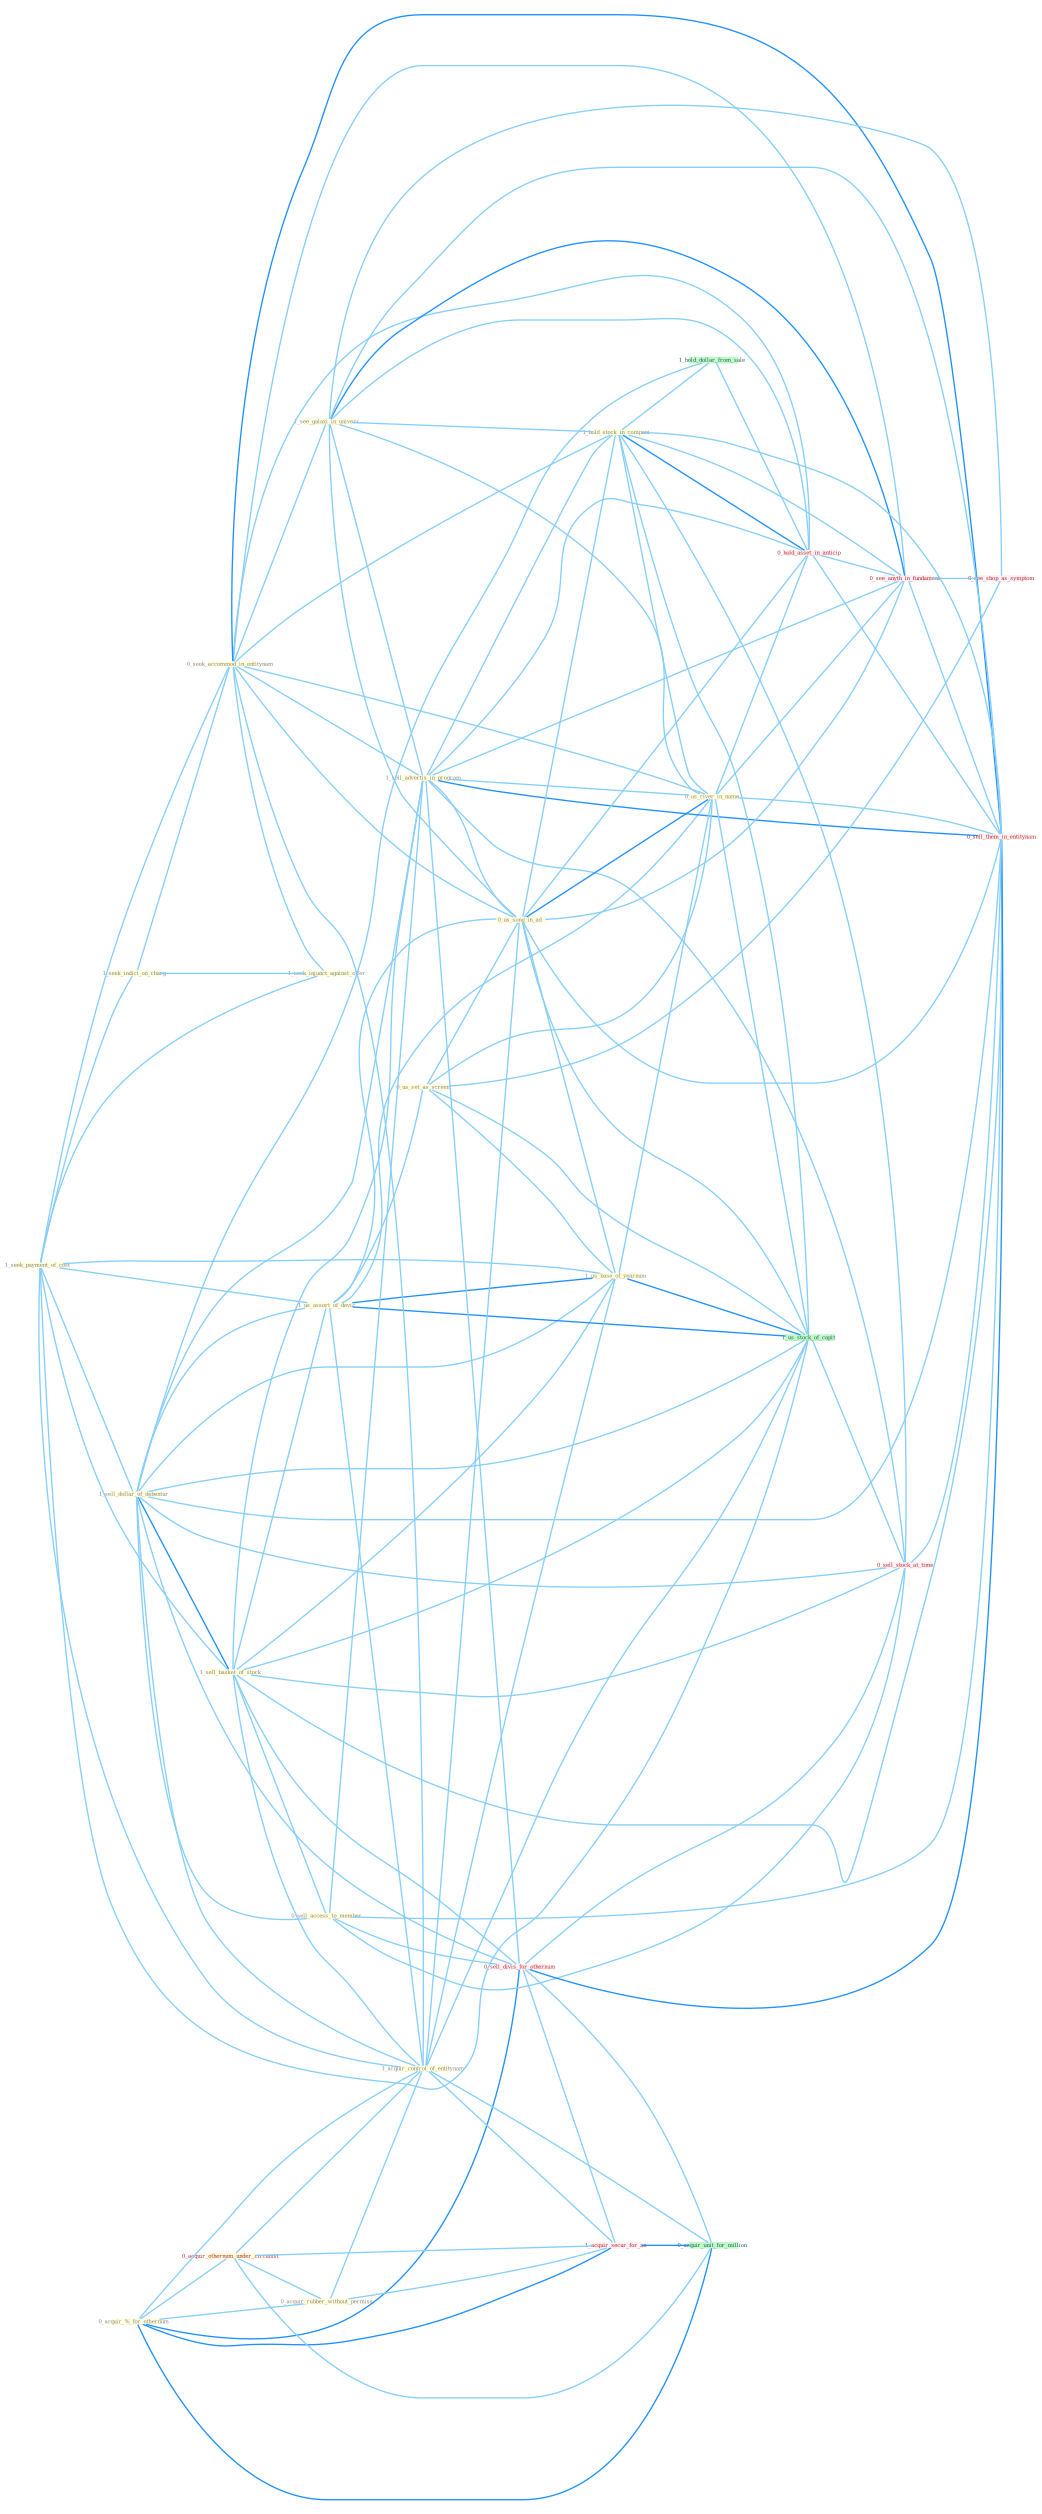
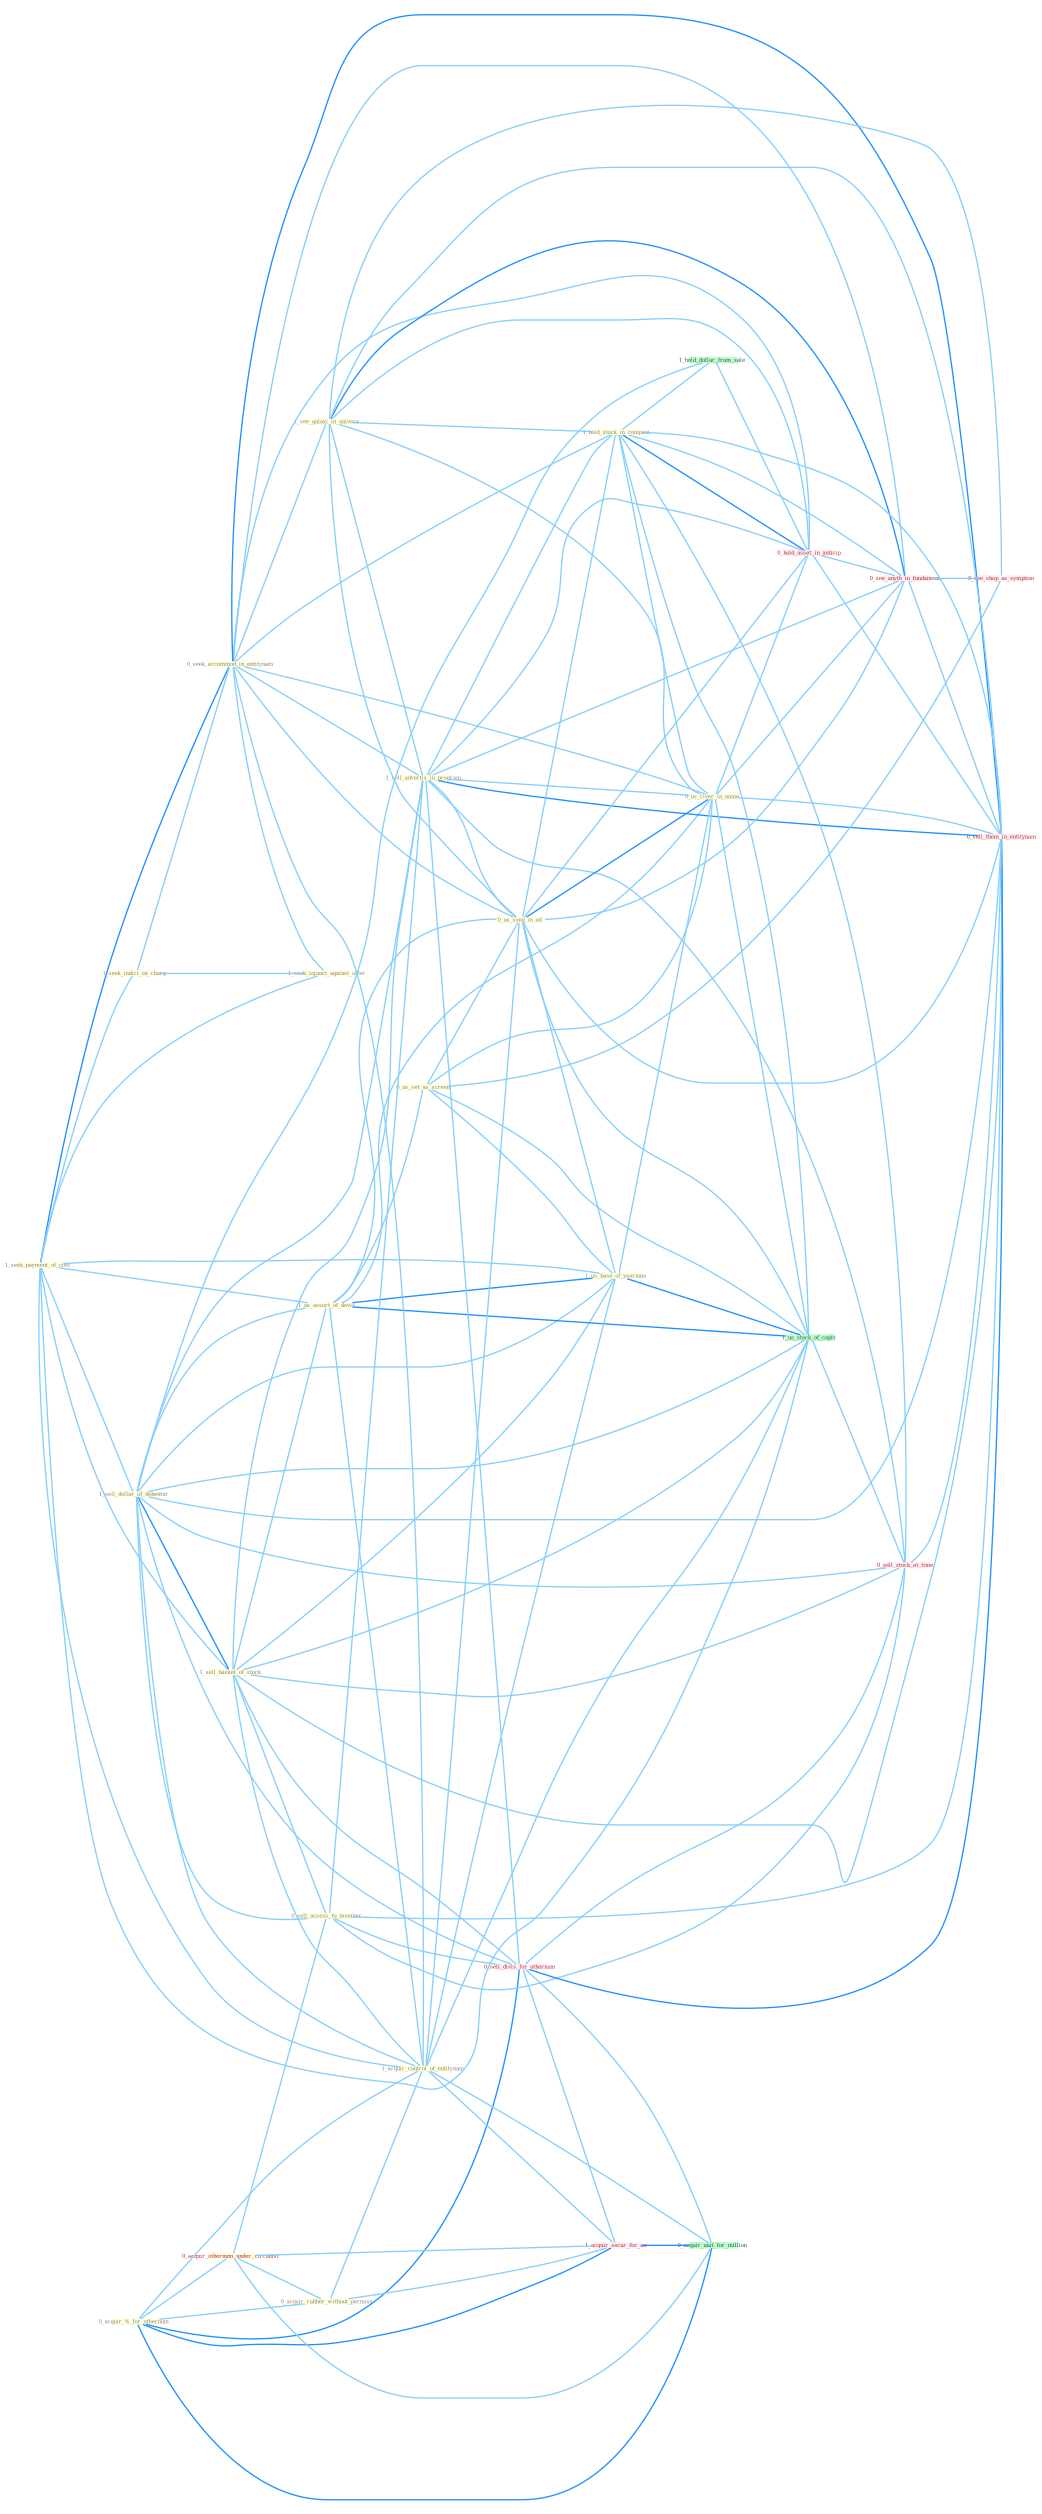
(112, 957) -> (112, 957)
(328, 2162) -> (280, 2086)
